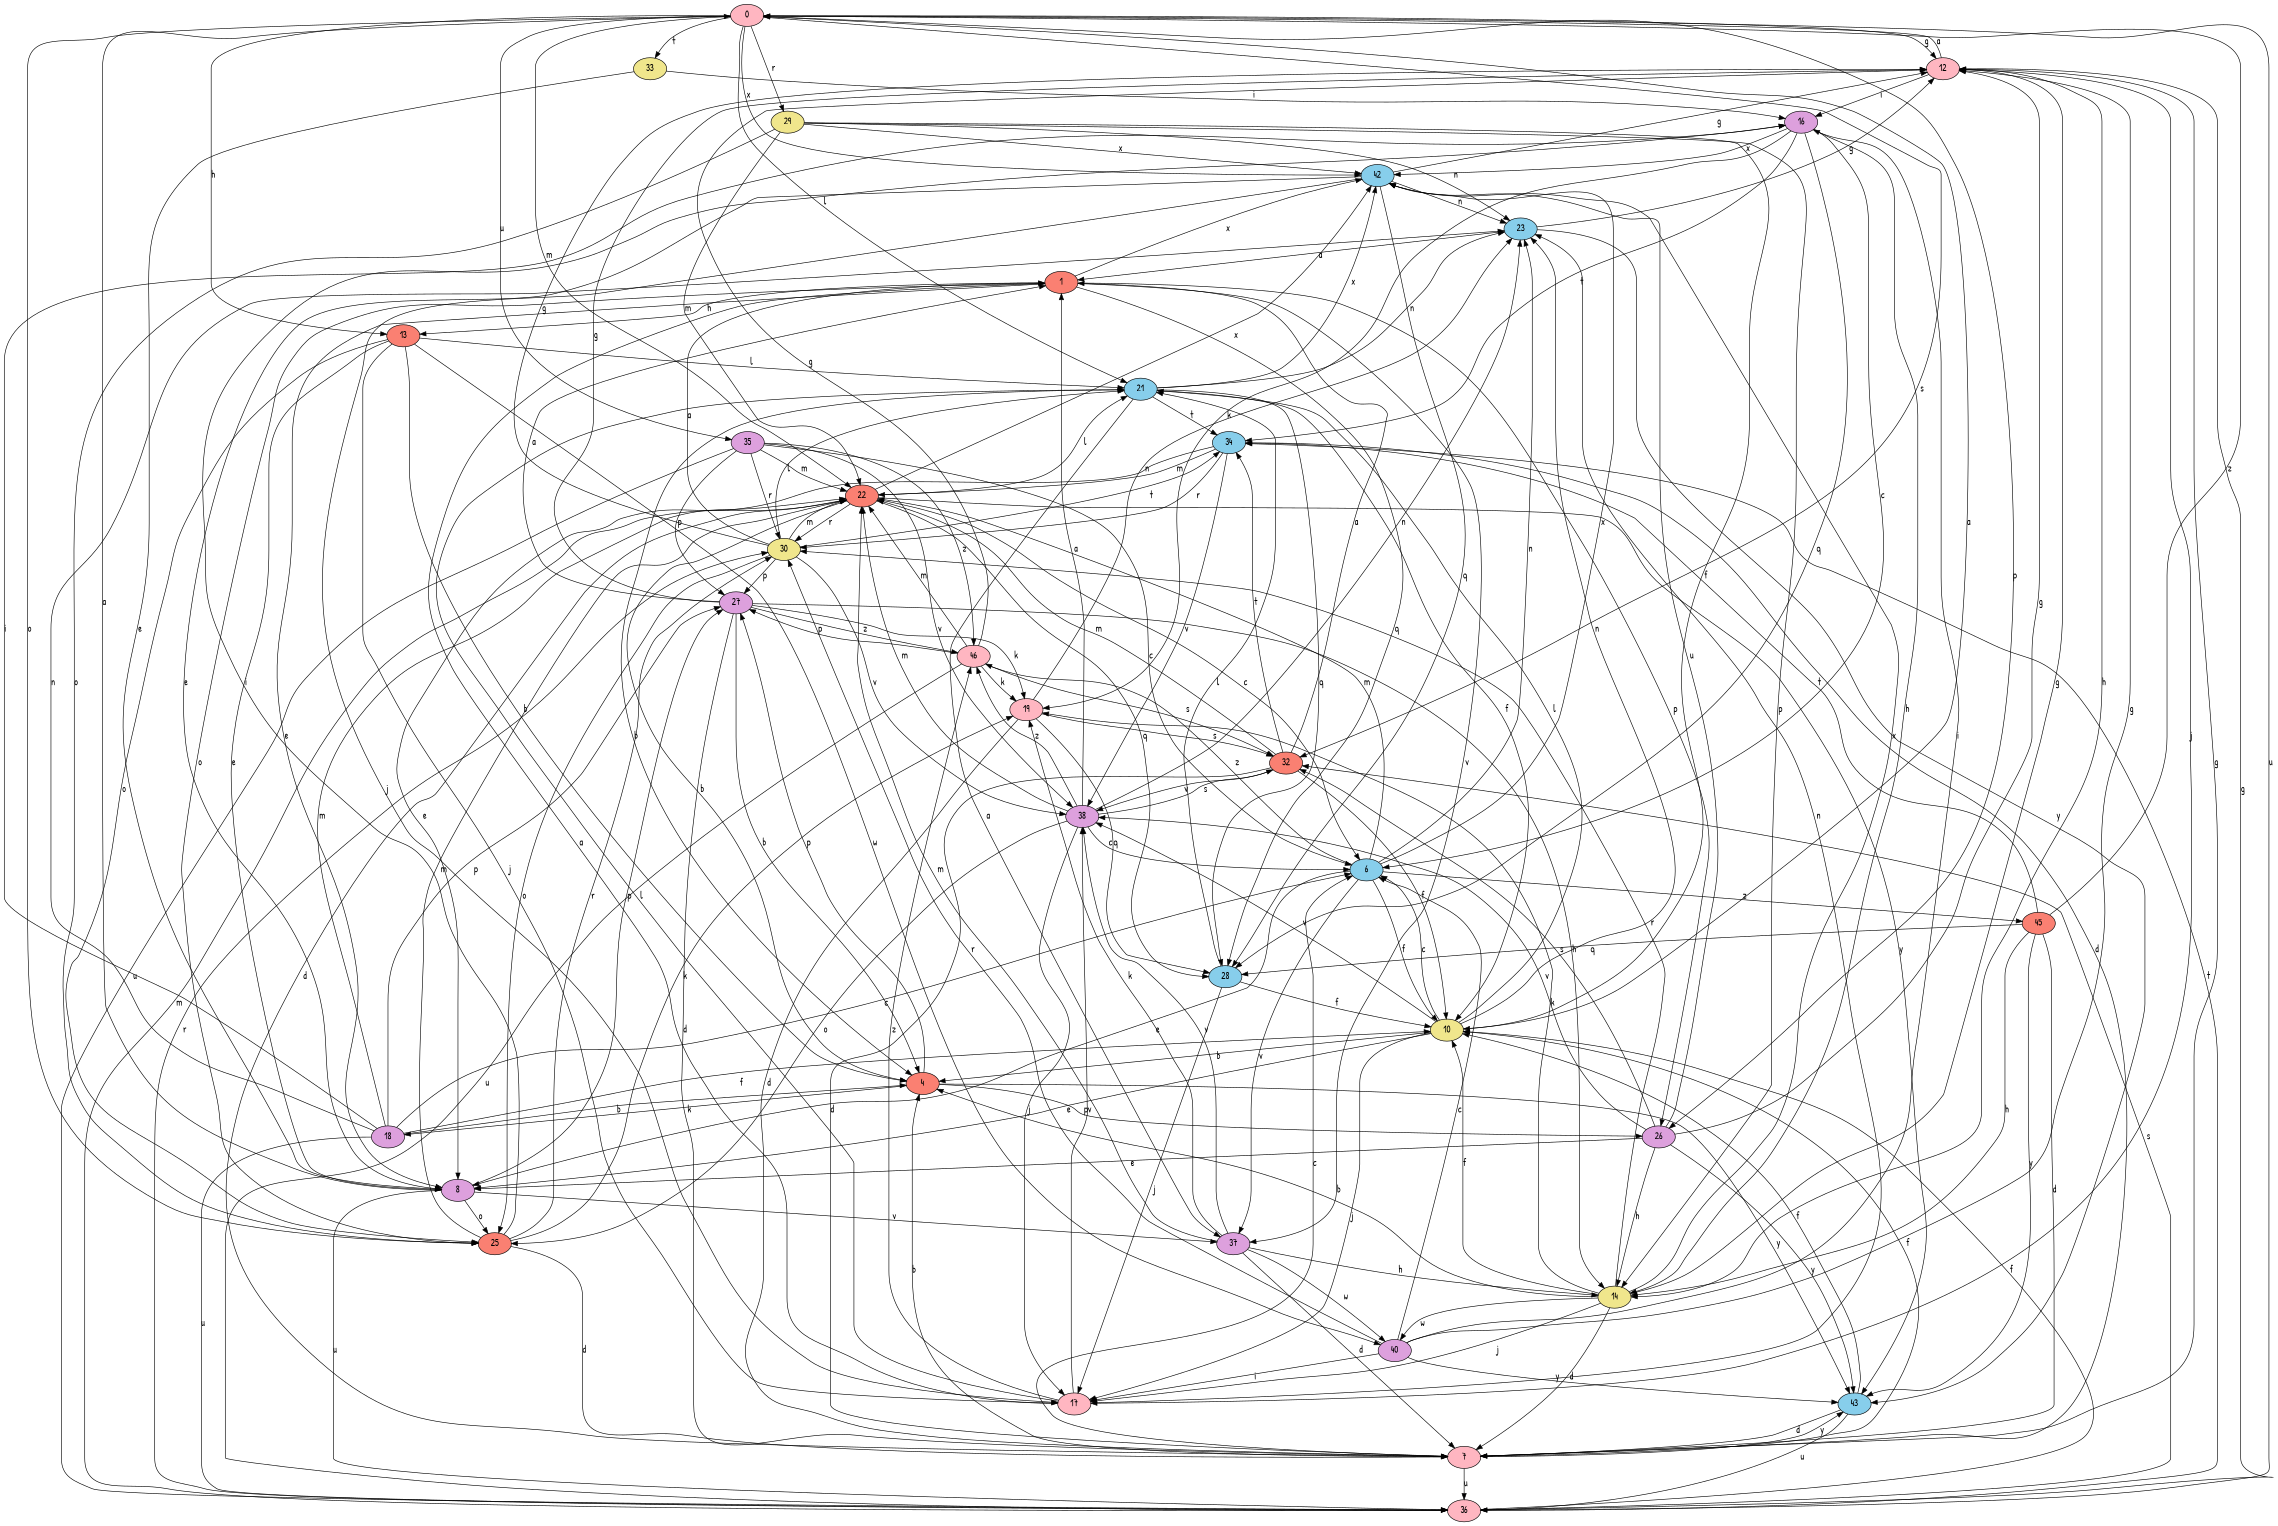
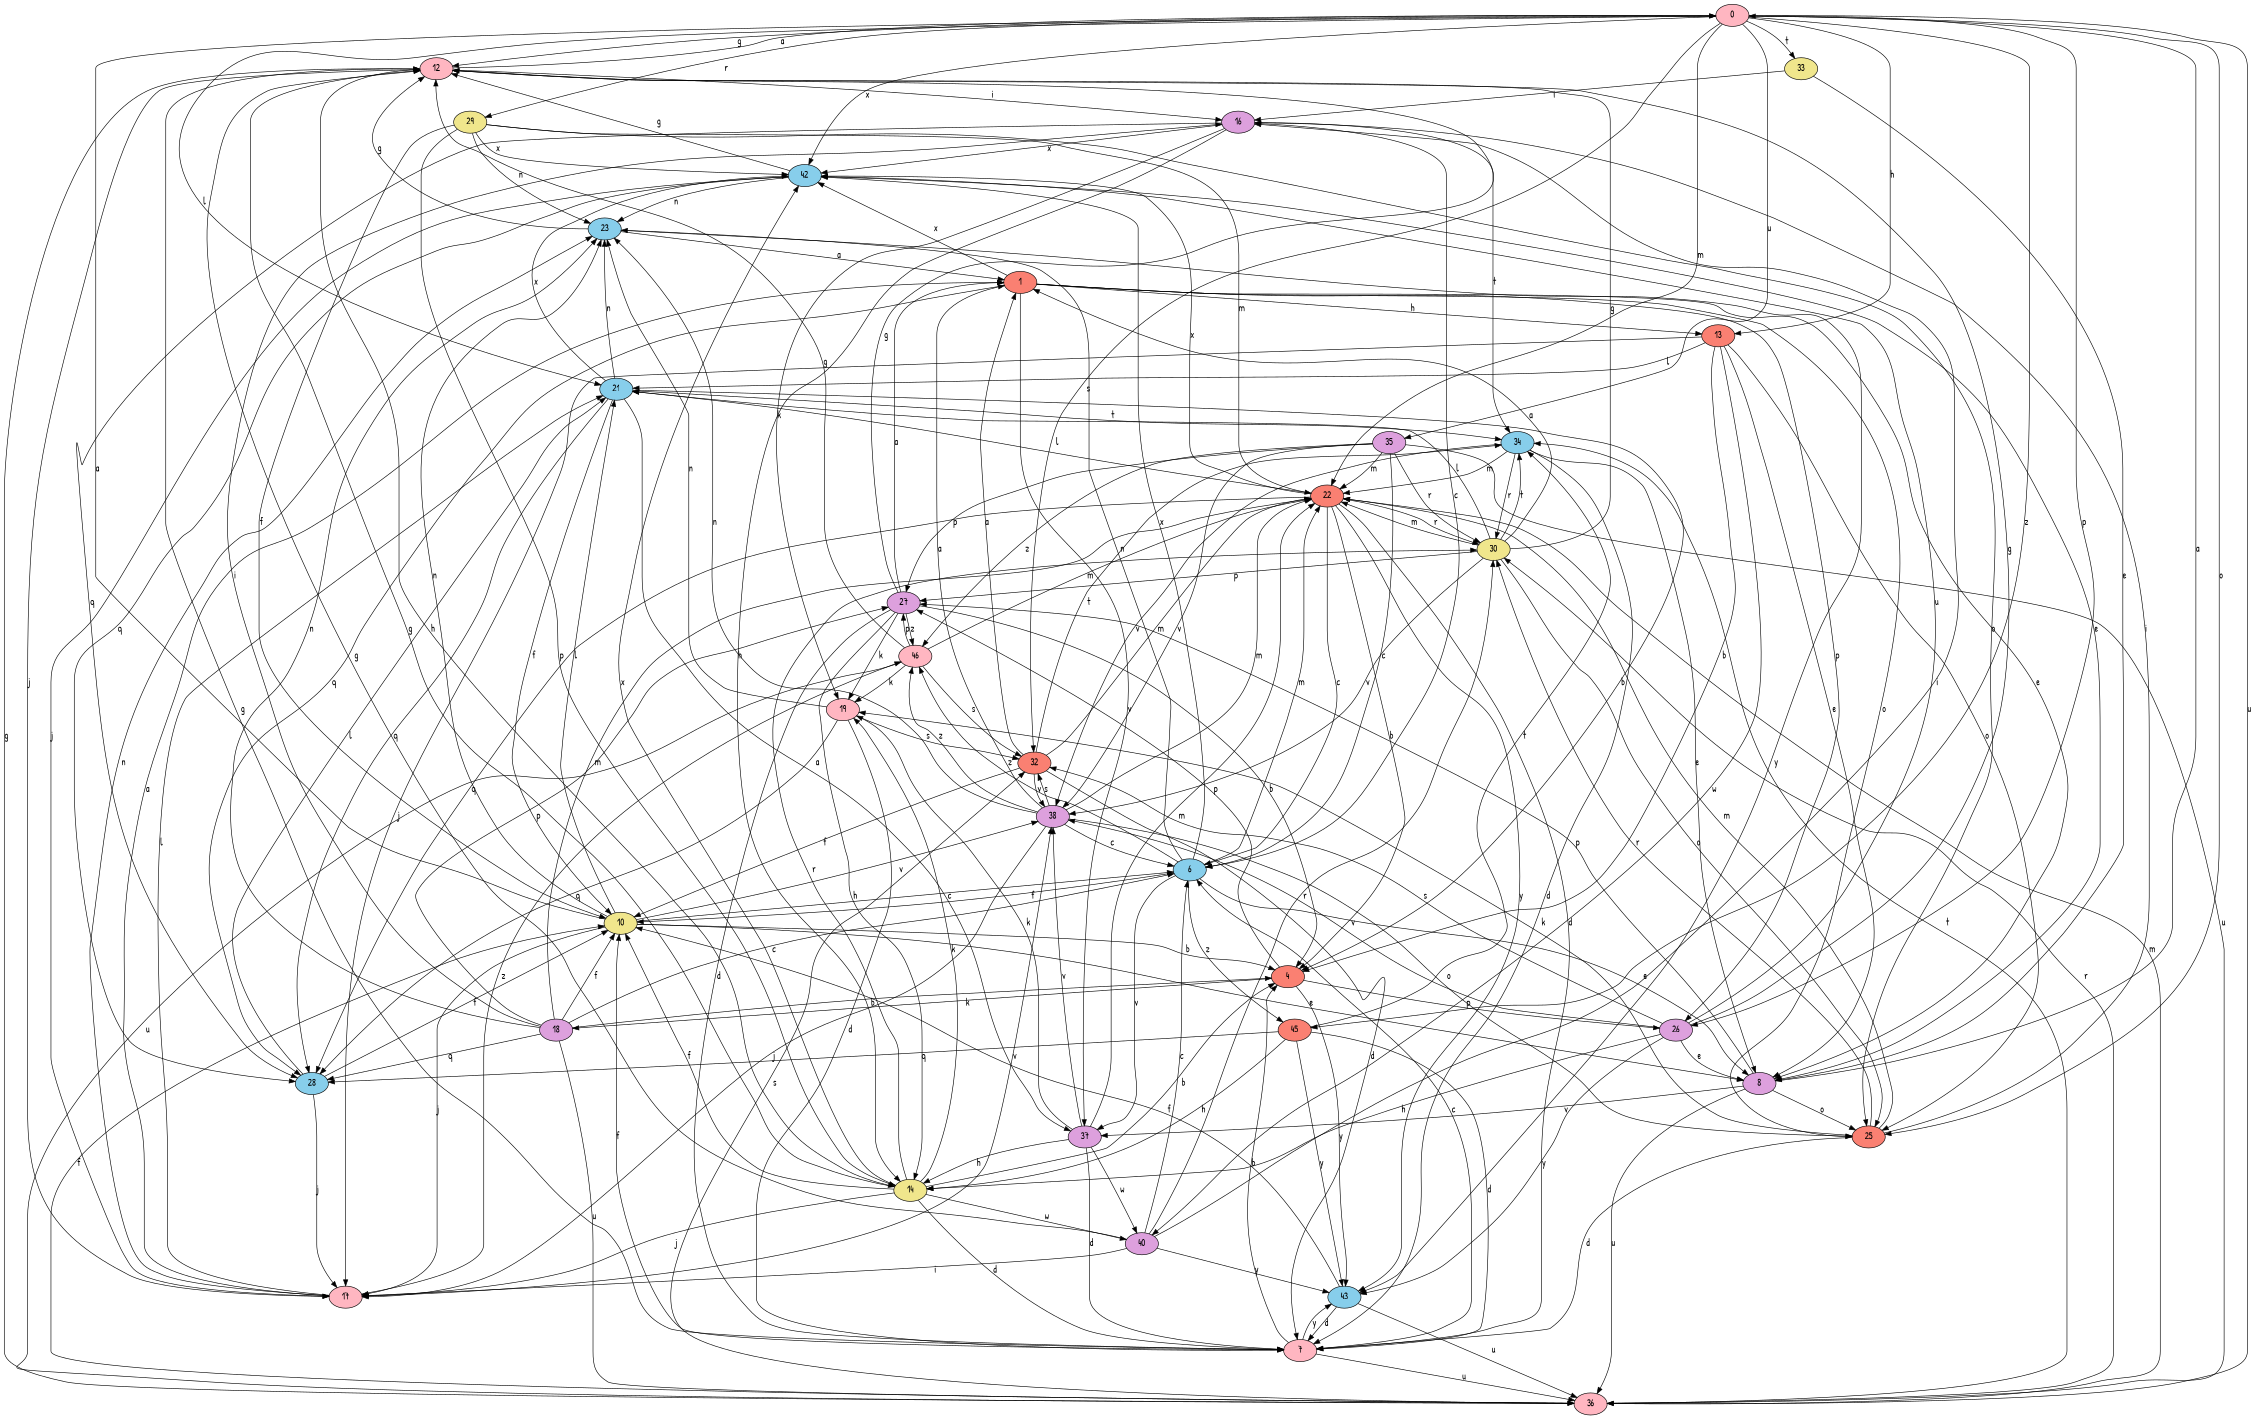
(1968, 37) -> (2004, 626)
none -> (442, 1055)
